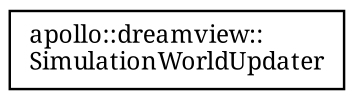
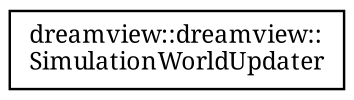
(177, 50) -> (177, 50)
